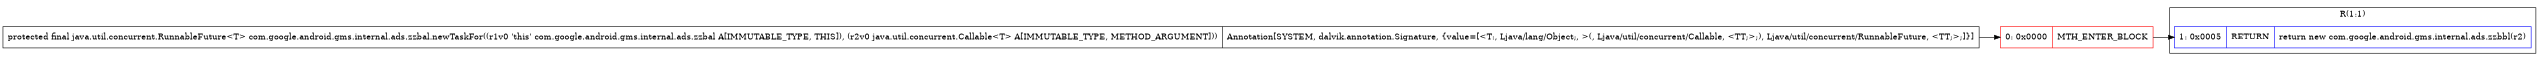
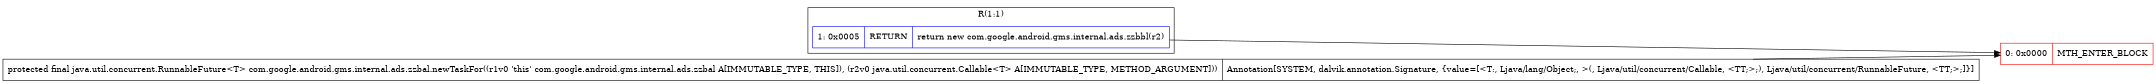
(2161, 37) -> (1582, 46)
